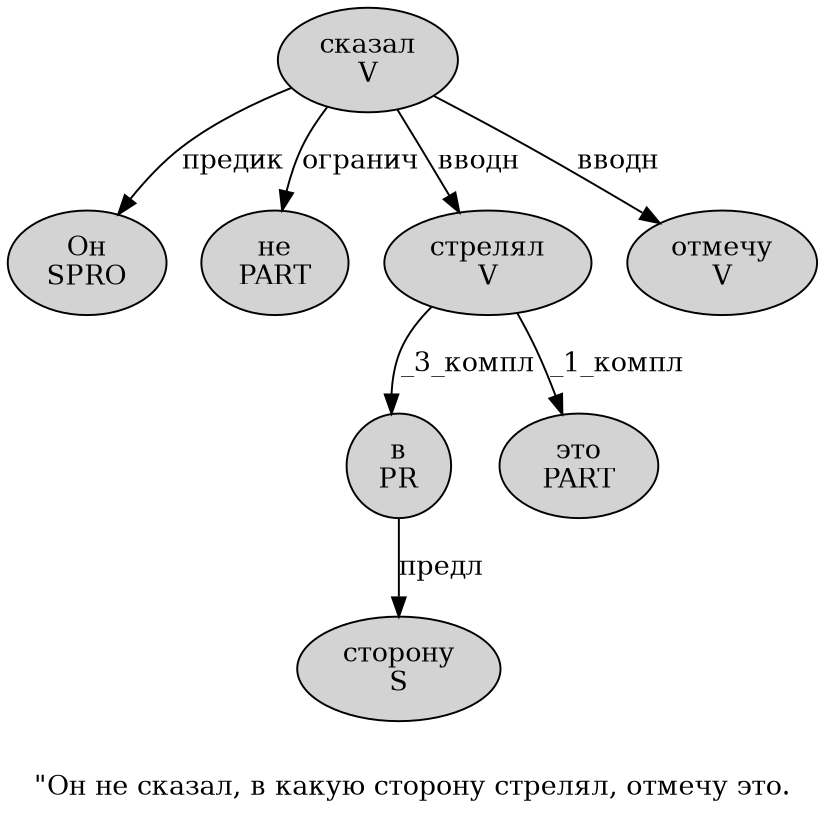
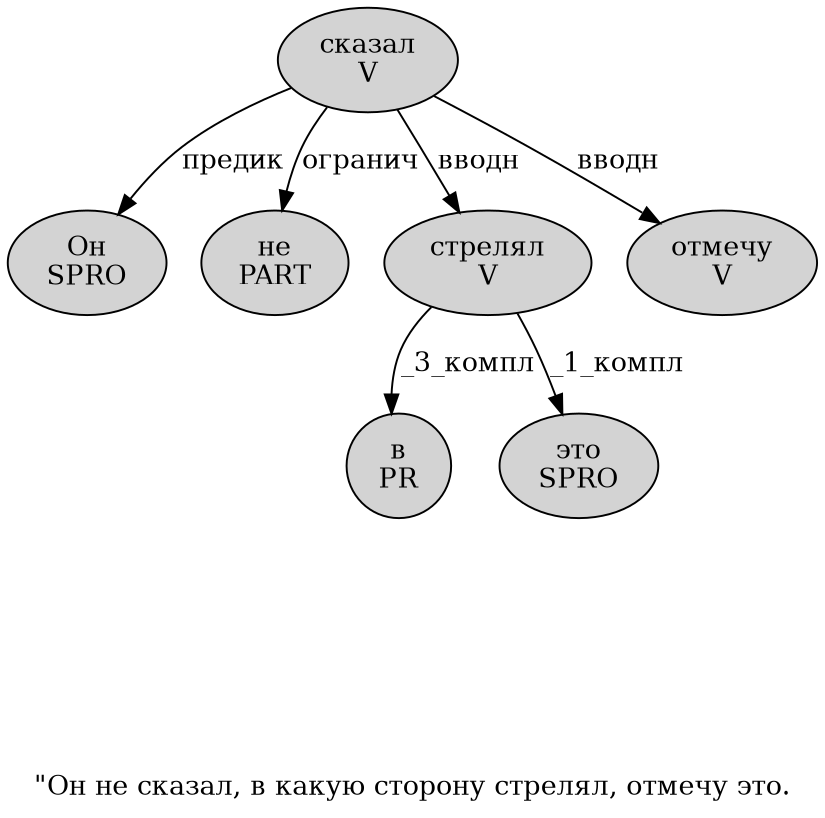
(579, 466) -> (579, 466)
(399, 669) -> none
